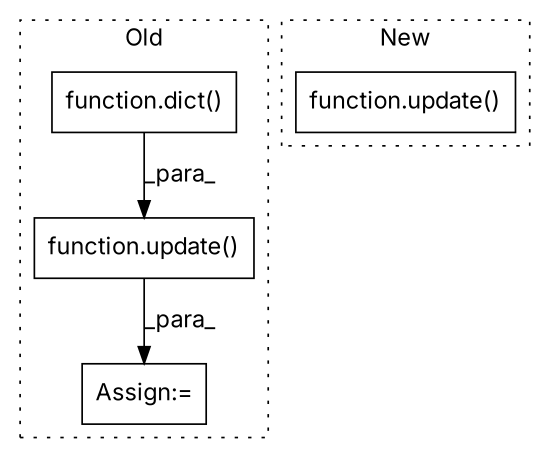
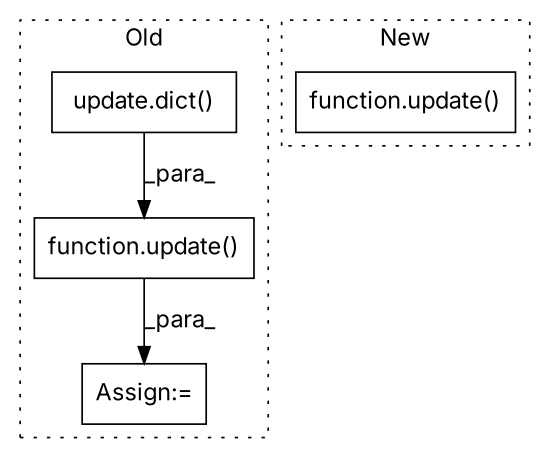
(144, 102) -> (144, 102)
